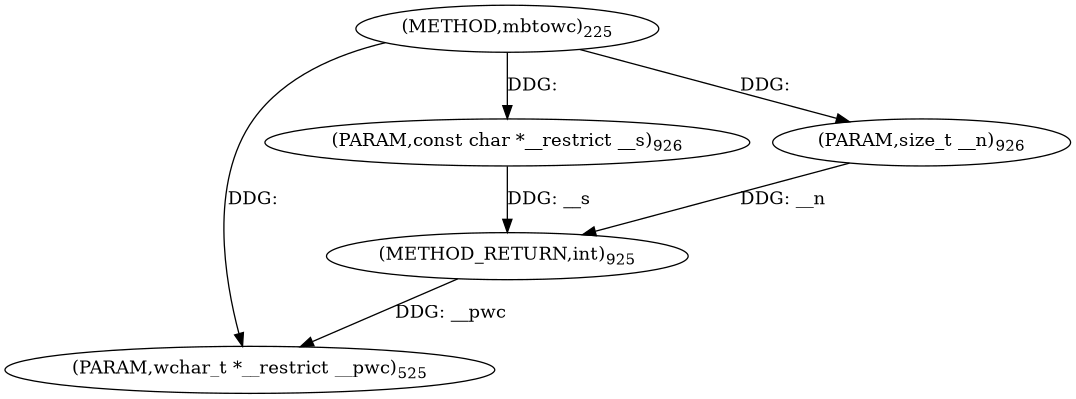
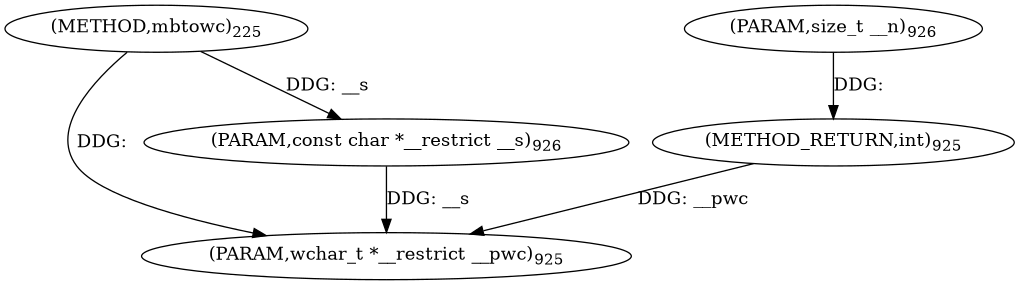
(708, 84) -> none
(535, 86) -> (328, 86)
(507, 193) -> (386, 193)
(783, 199) -> (862, 86)
(413, 368) -> (549, 254)
